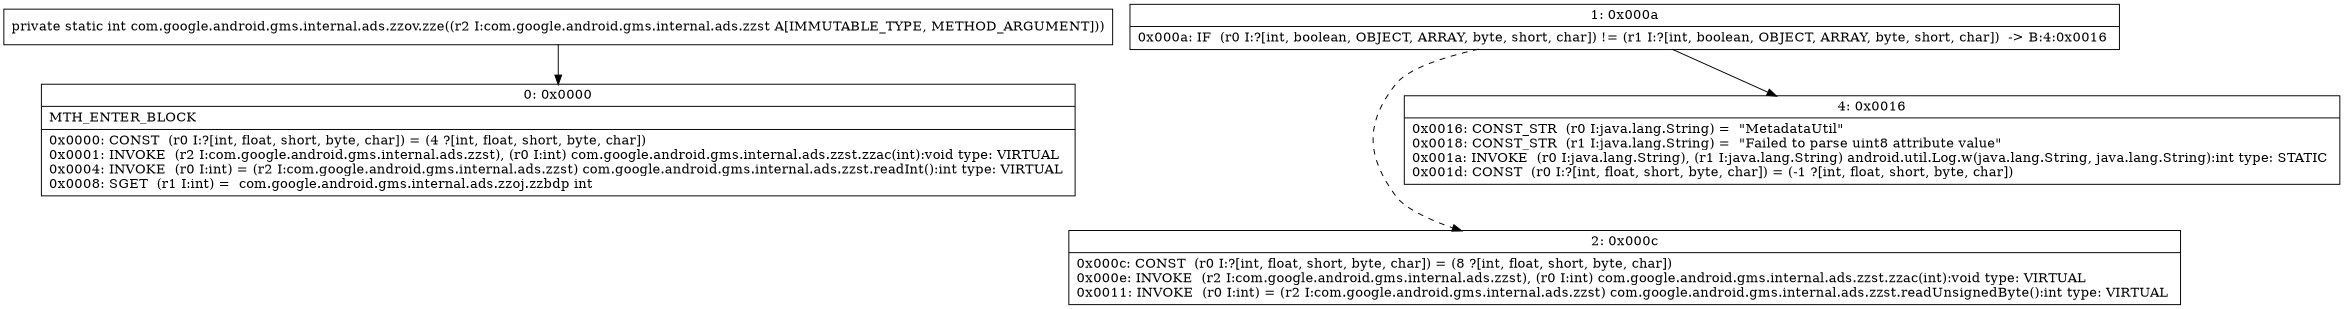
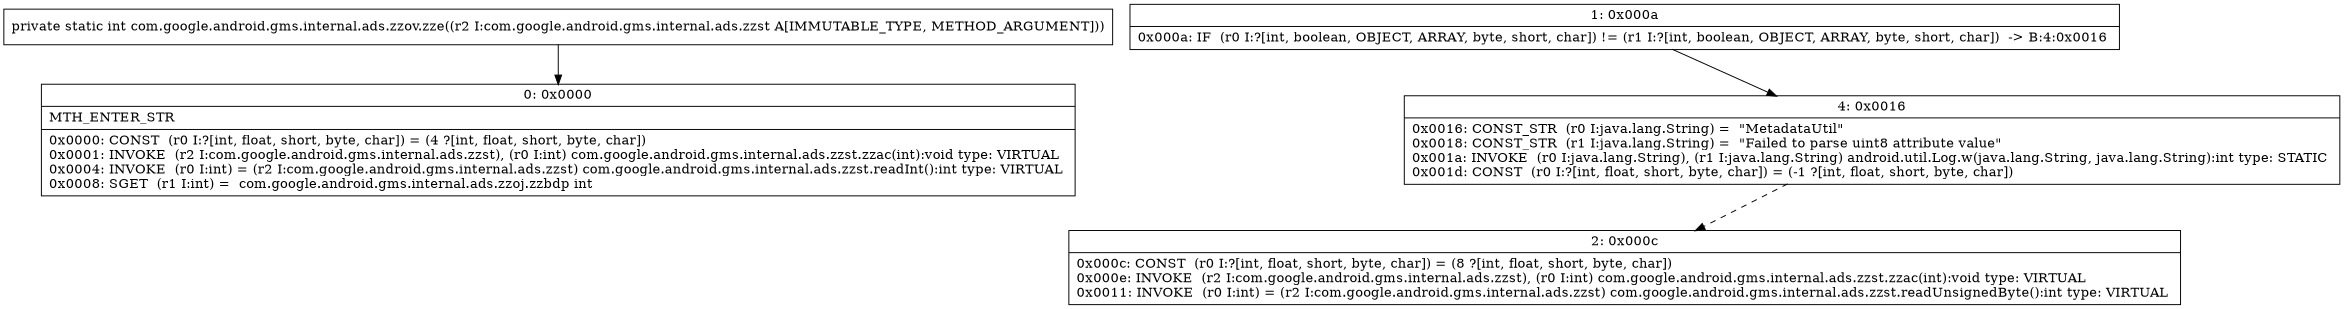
(123, 117) -> (112, 117)
(1374, 127) -> (1746, 205)
